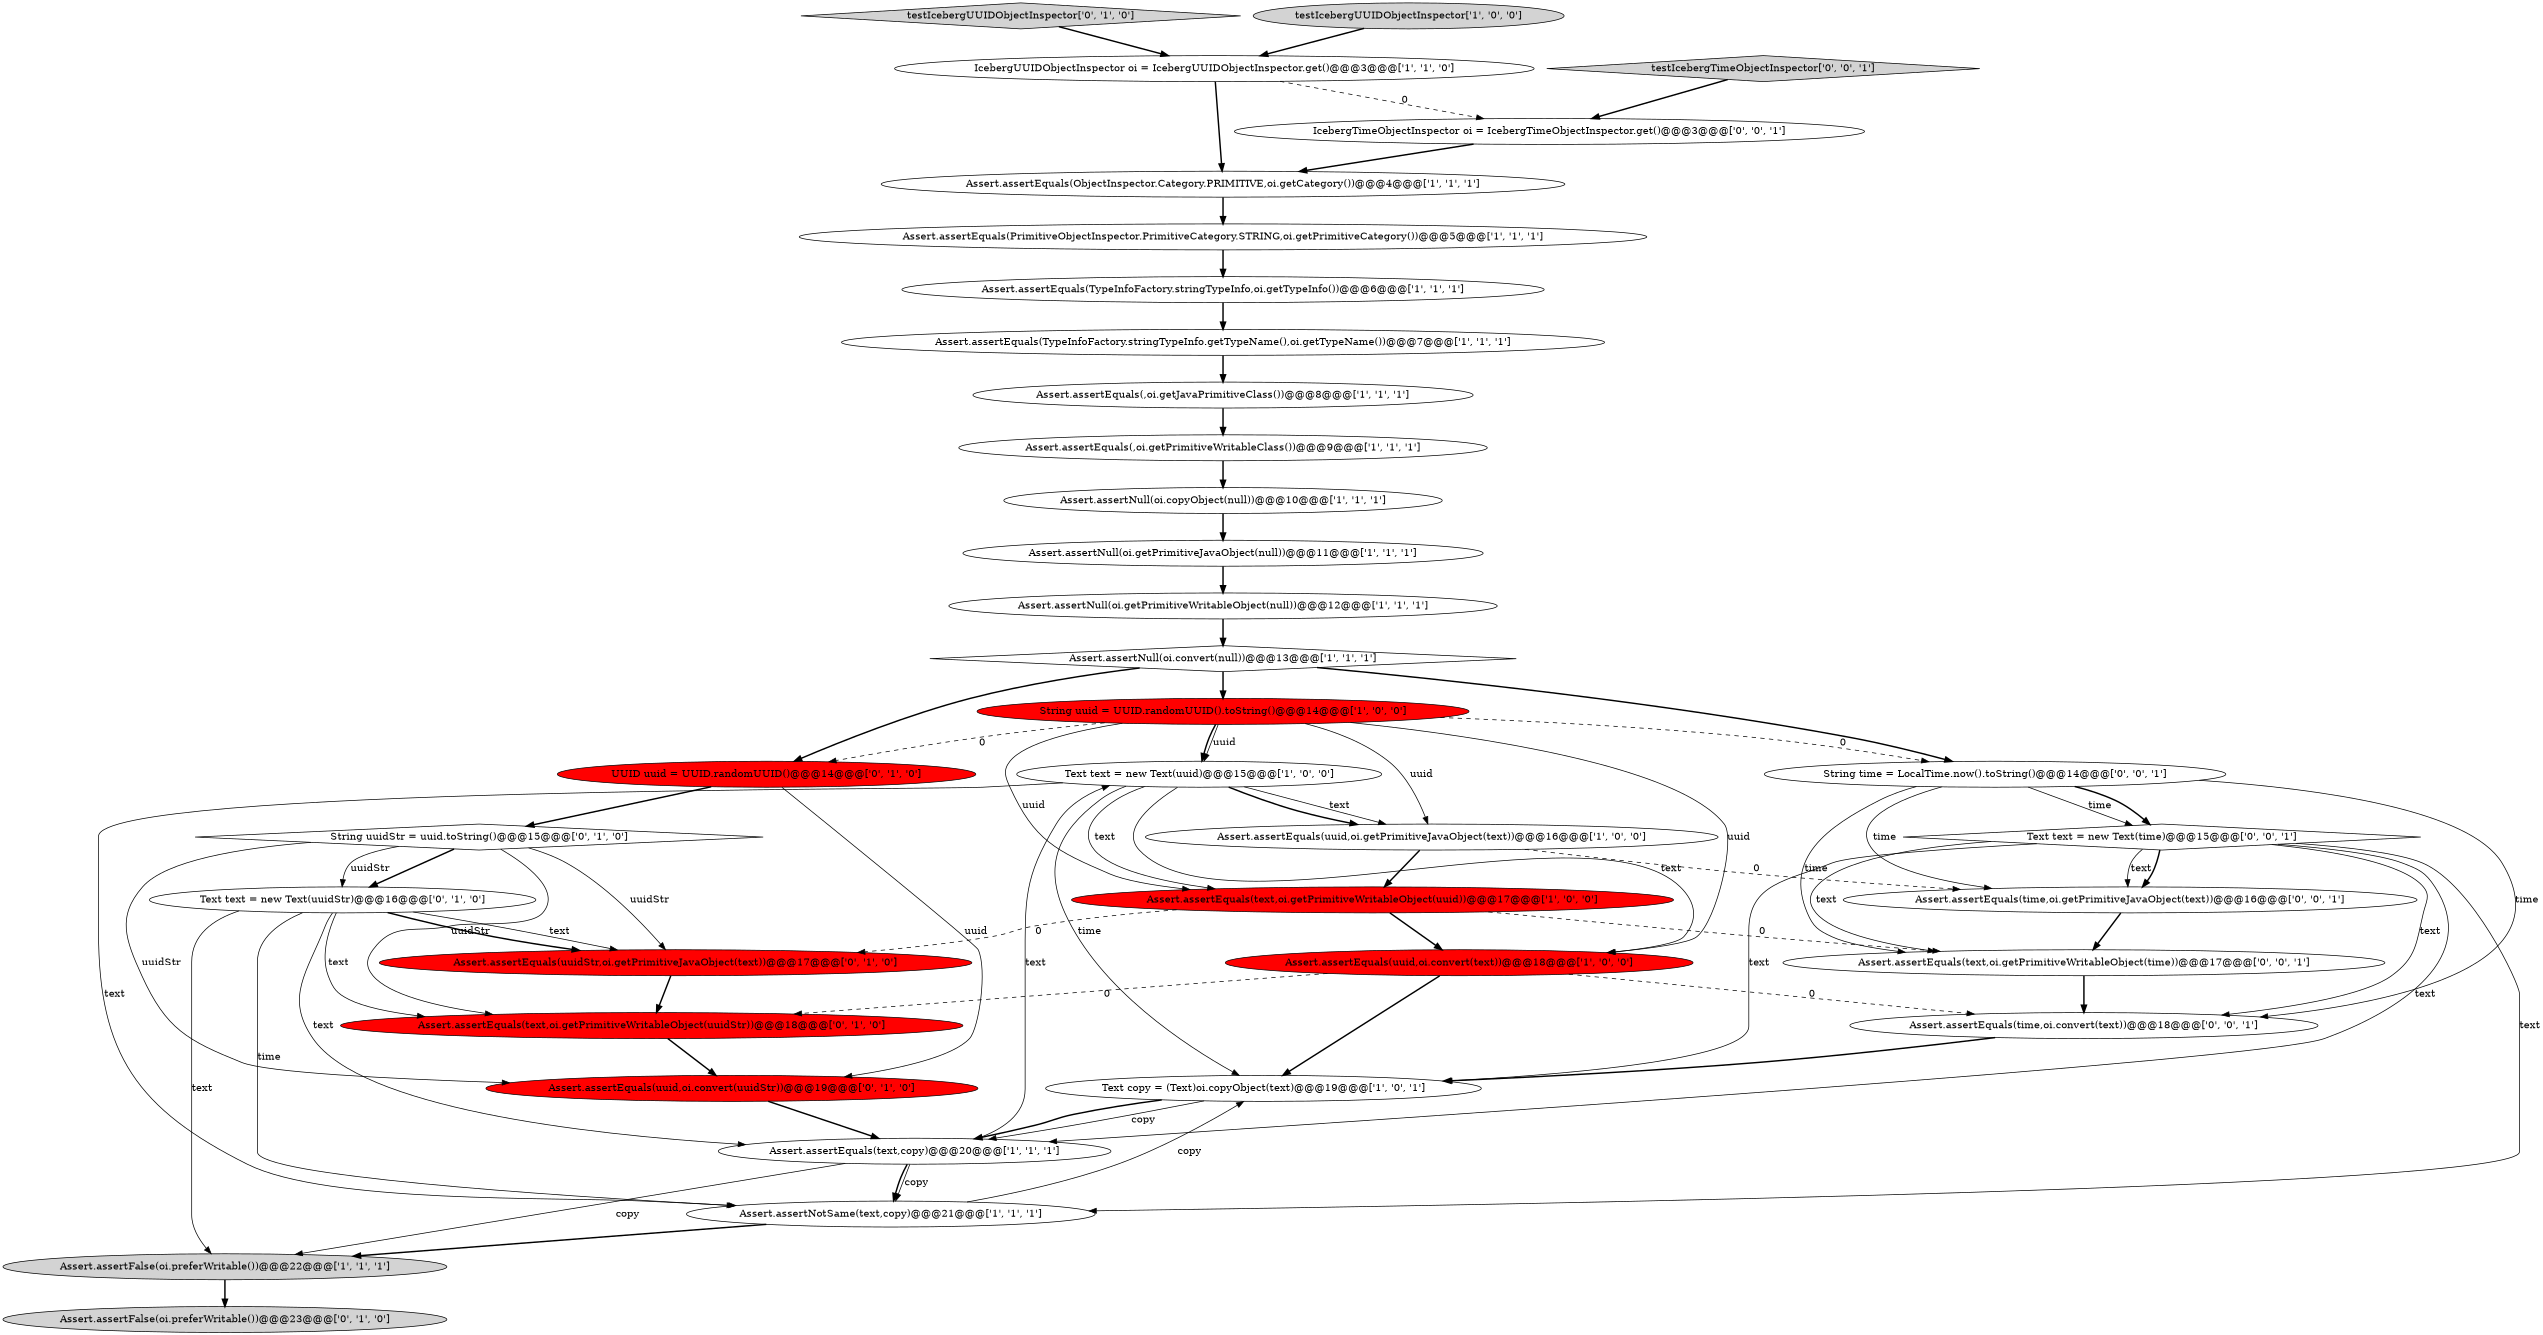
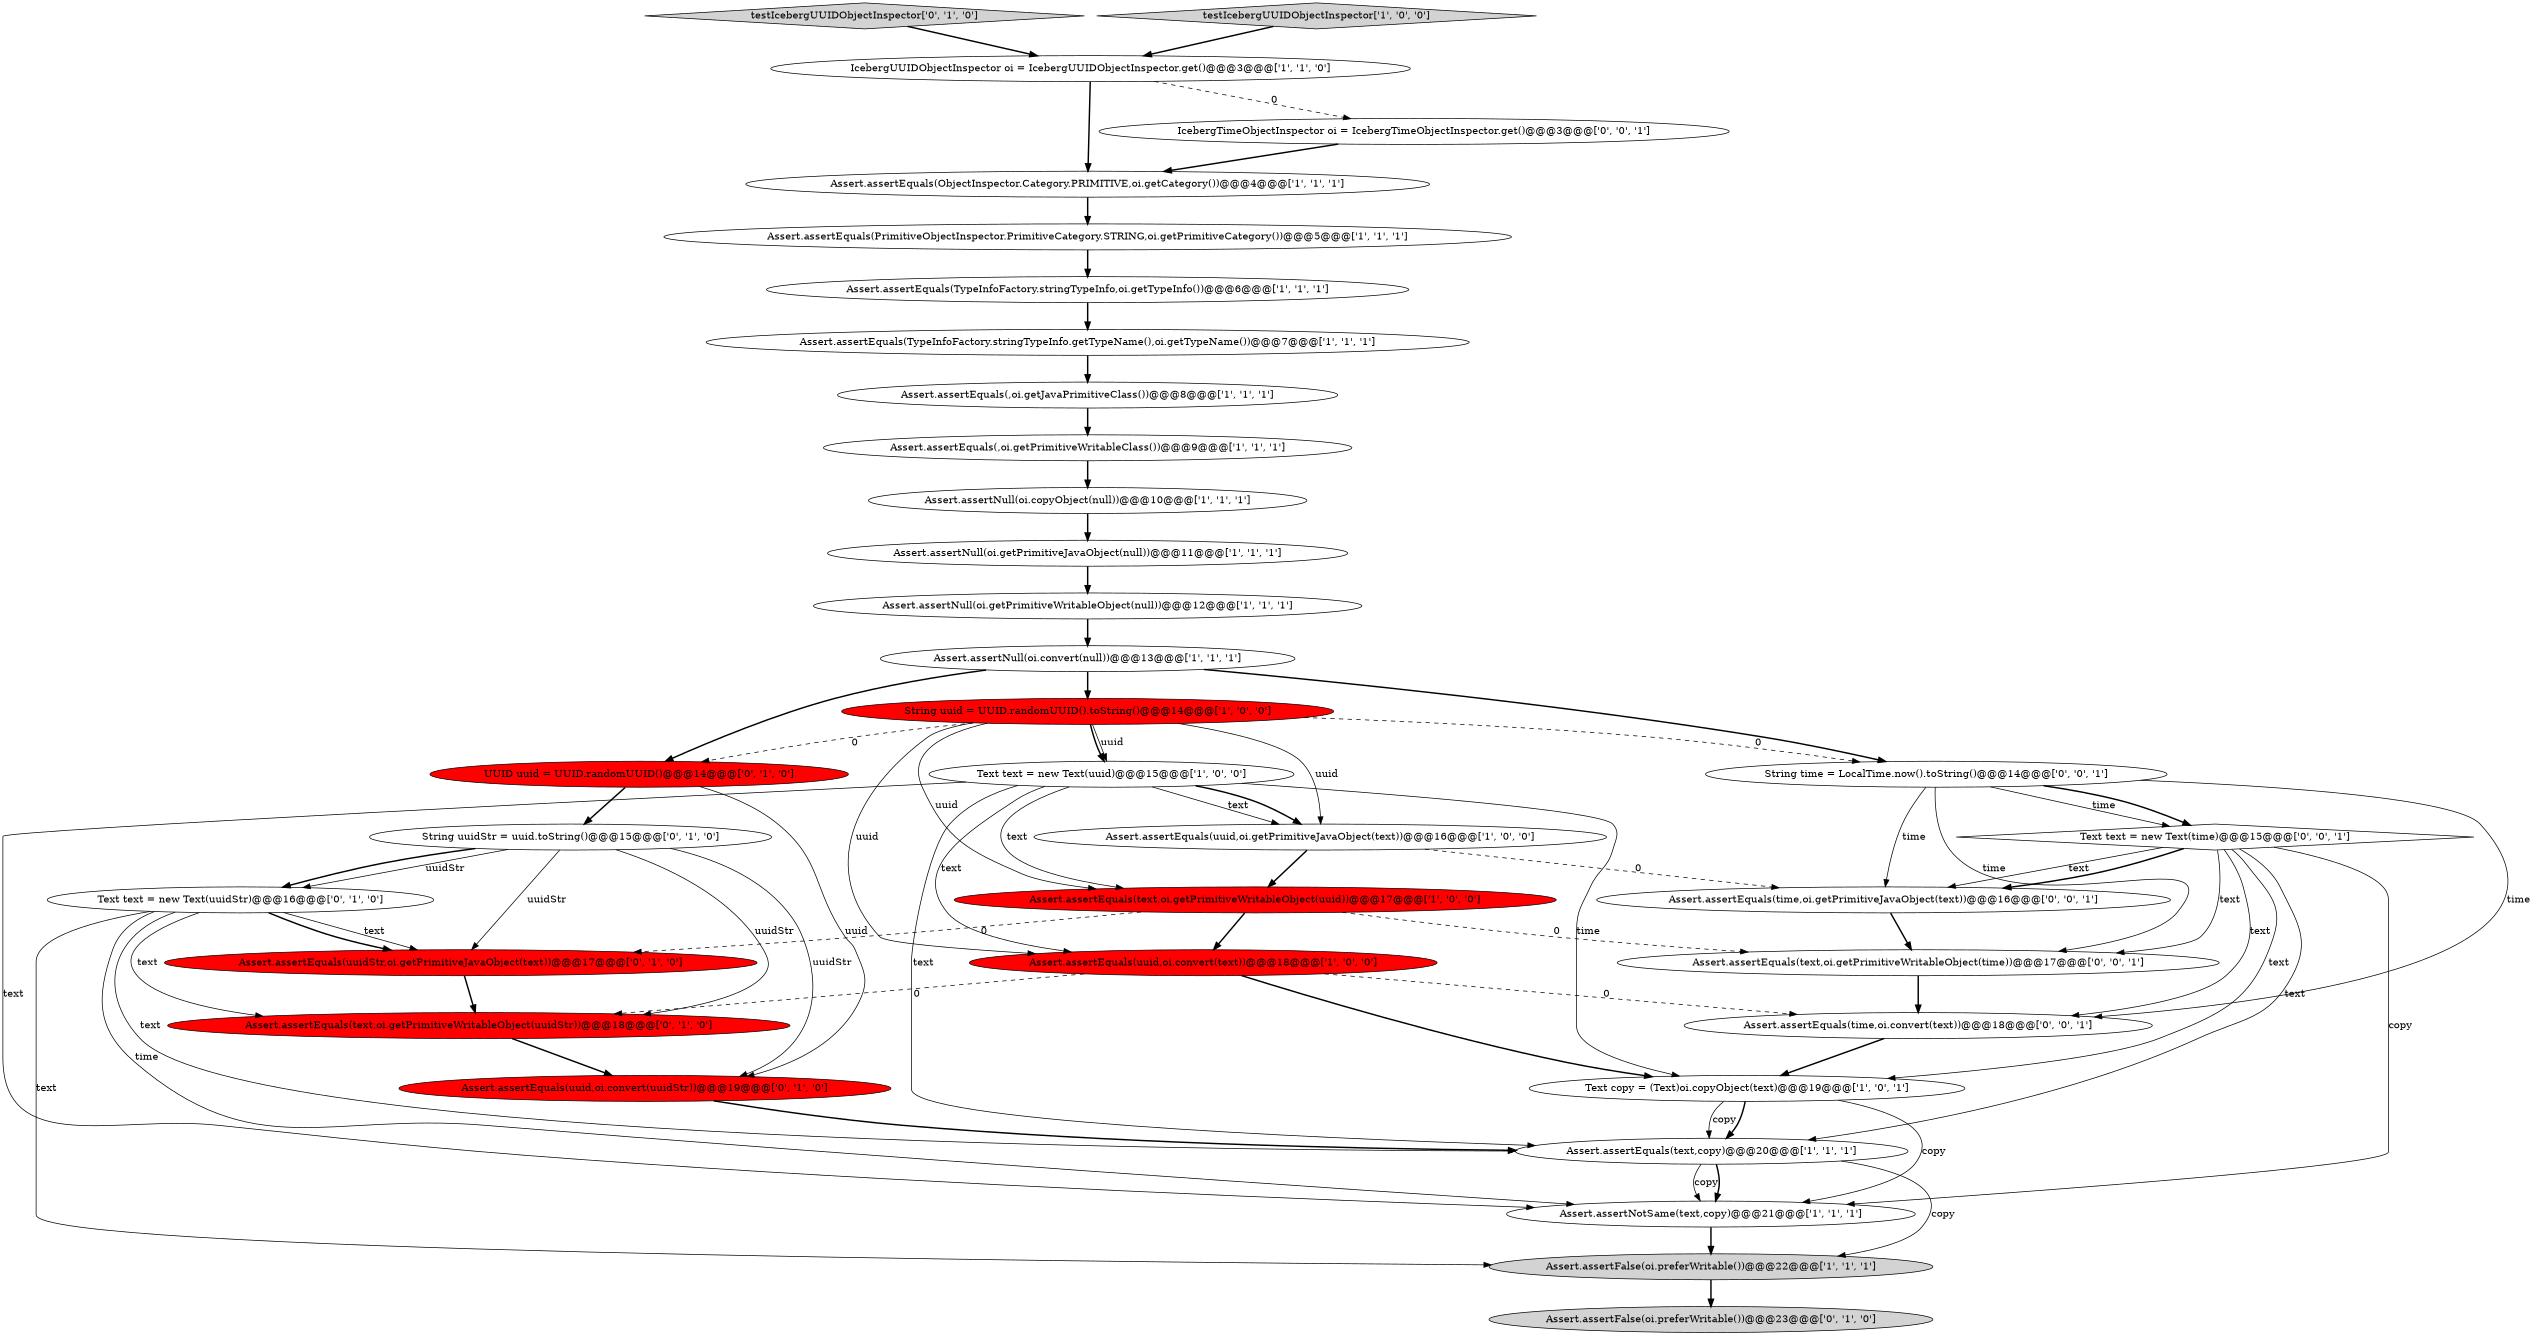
(1409, 16) -> (1317, 16)
(1763, 69) -> none
(1223, 659) -> (1088, 659)
(479, 837) -> (571, 837)
(1025, 961) -> (1042, 1118)
(2530, 1026) -> (2401, 1026)
(1107, 1168) -> (1917, 1161)
